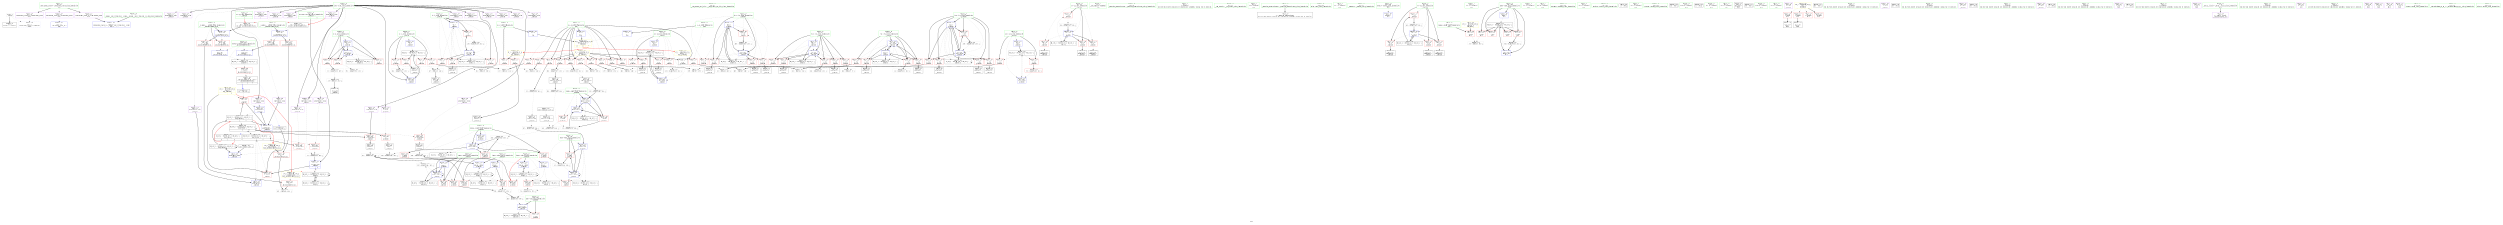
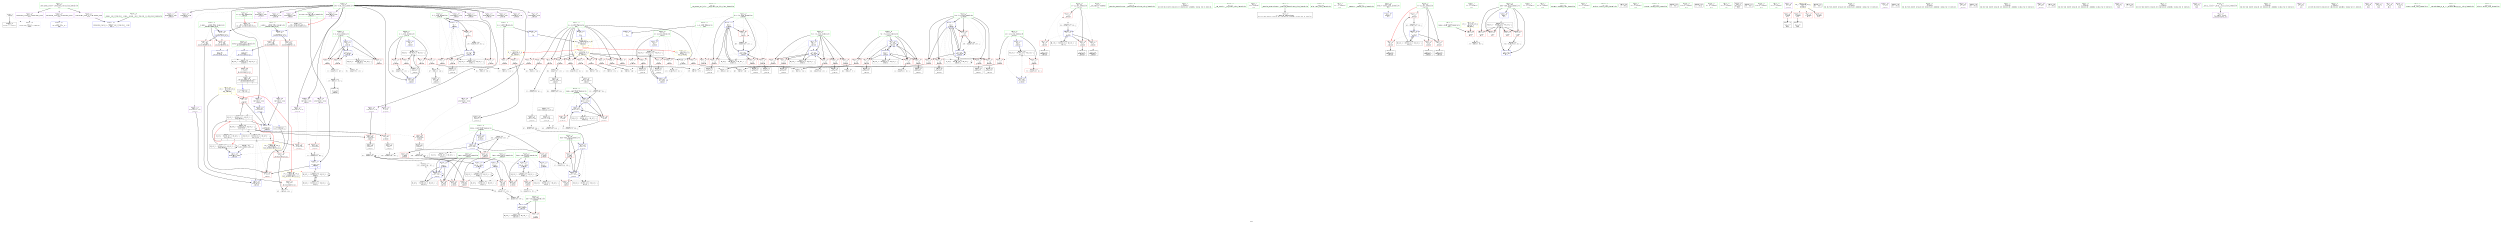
(1401, 21) -> (1401, 21)
(512, 167) -> (512, 167)
